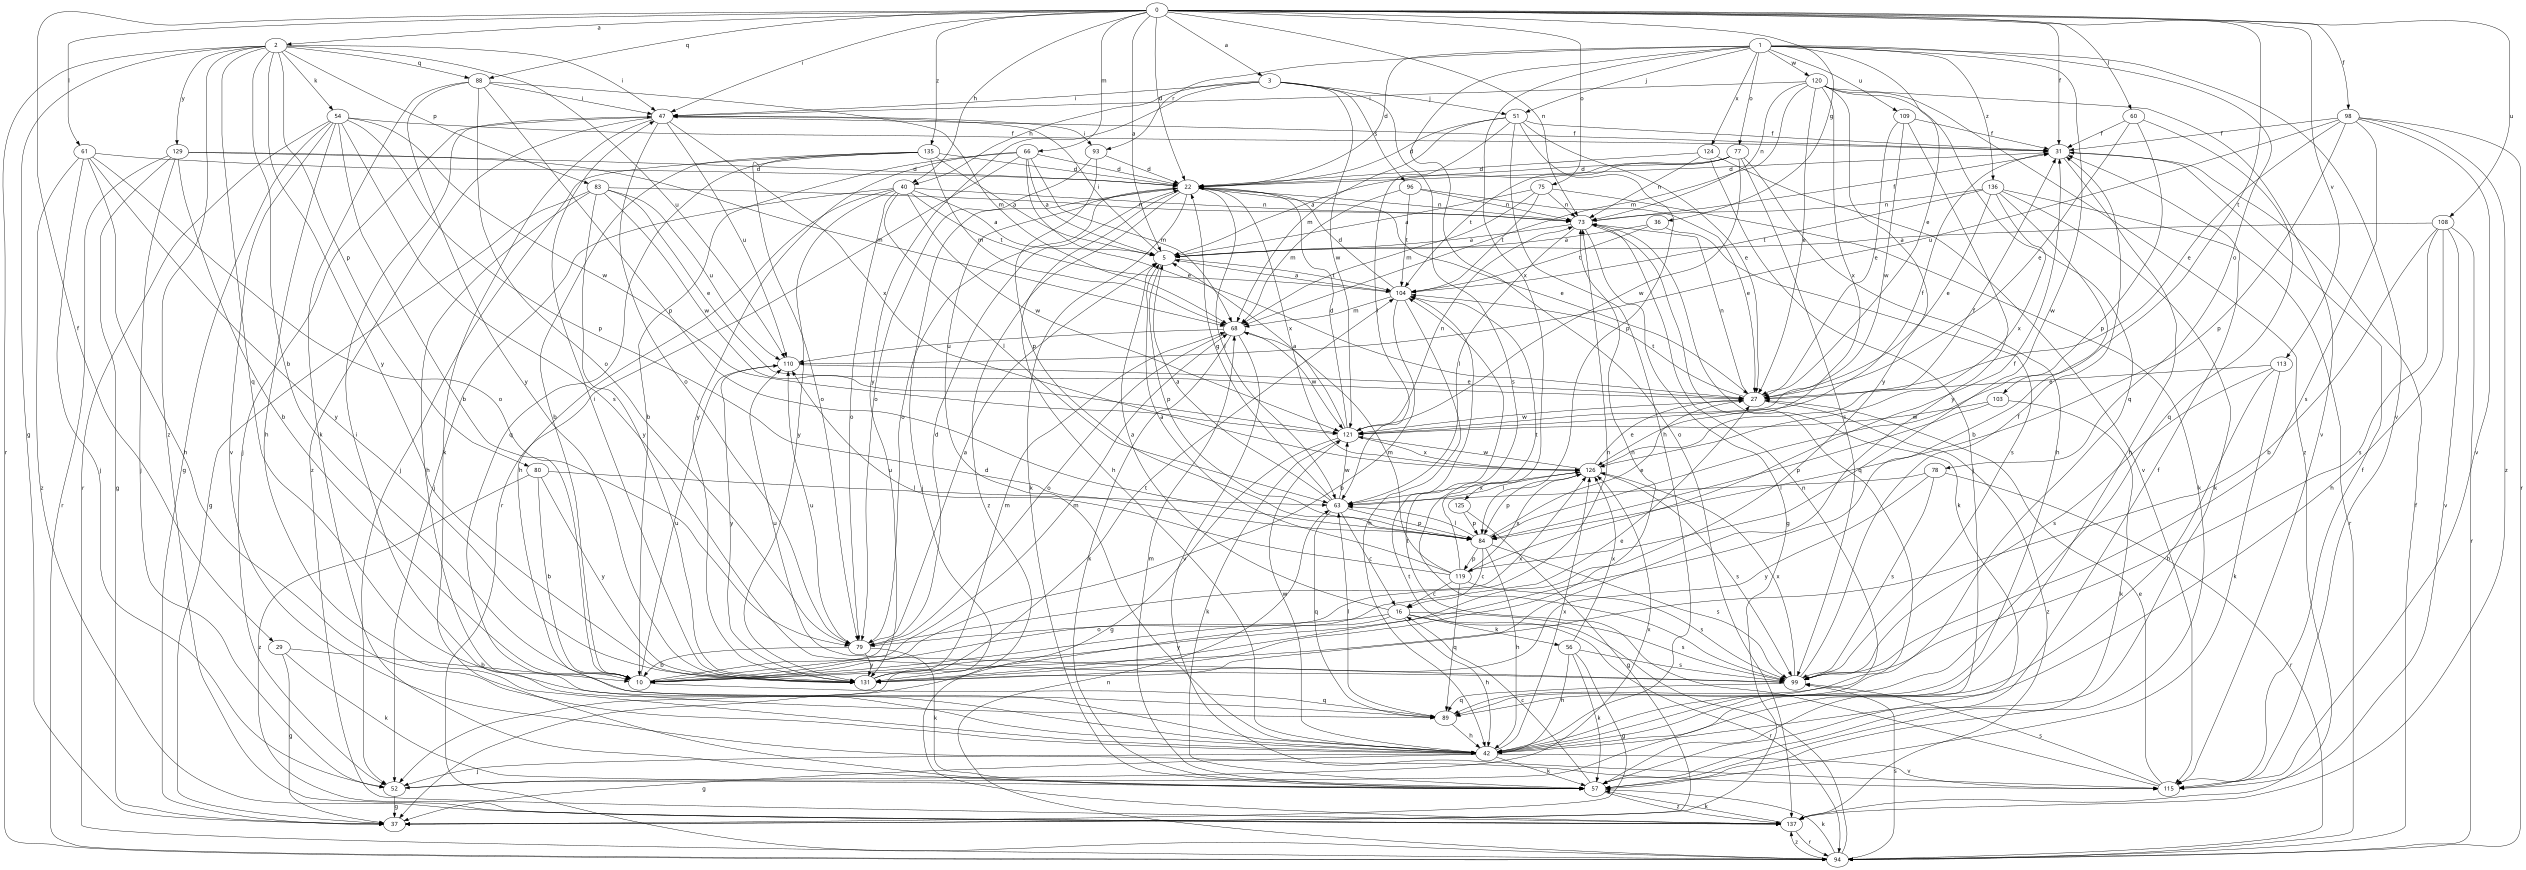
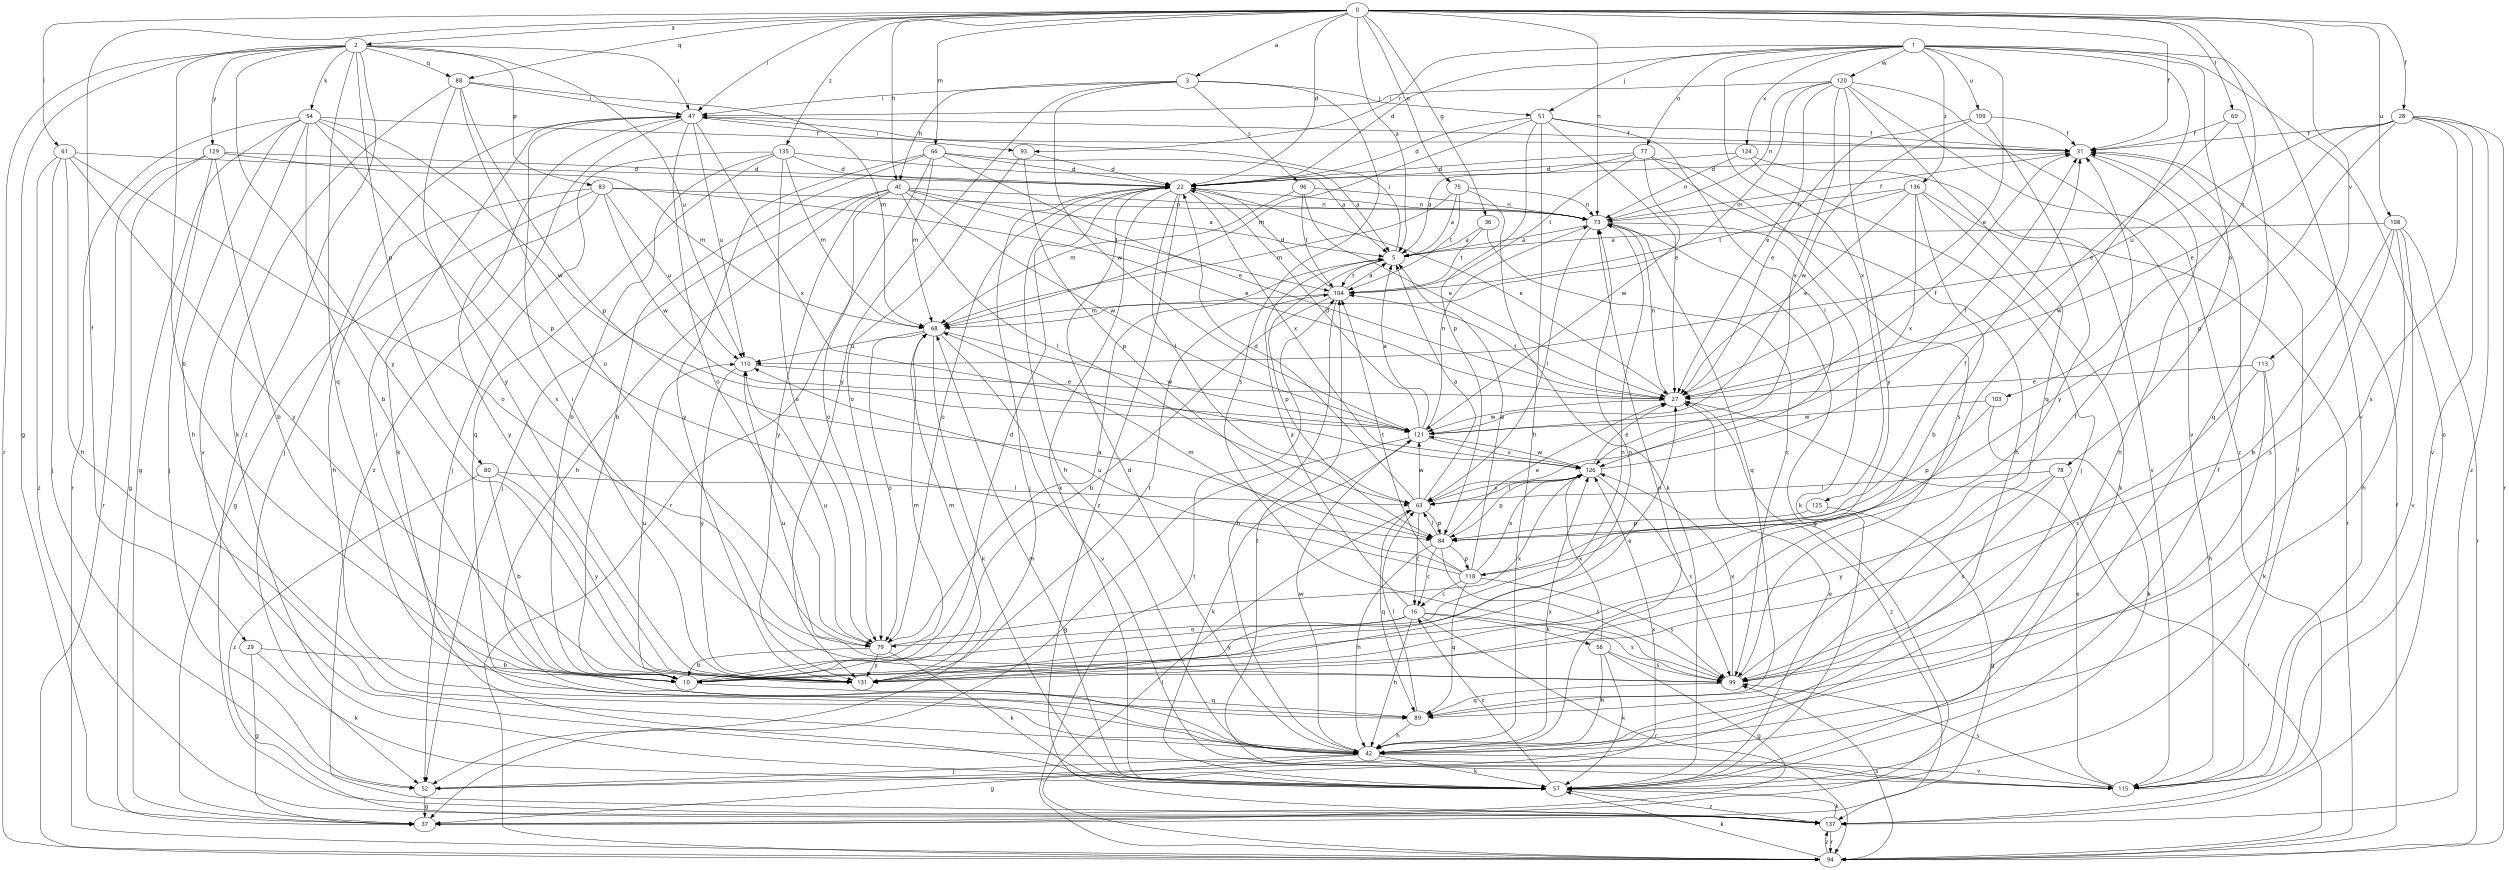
(2348, 116) -> (2402, 116)
(1218, 347) -> (1256, 347)
(2381, 419) -> (2298, 459)
(1916, 421) -> none
(1460, 577) -> (1470, 577)
none -> (1806, 636)
(1109, 683) -> (1162, 683)
